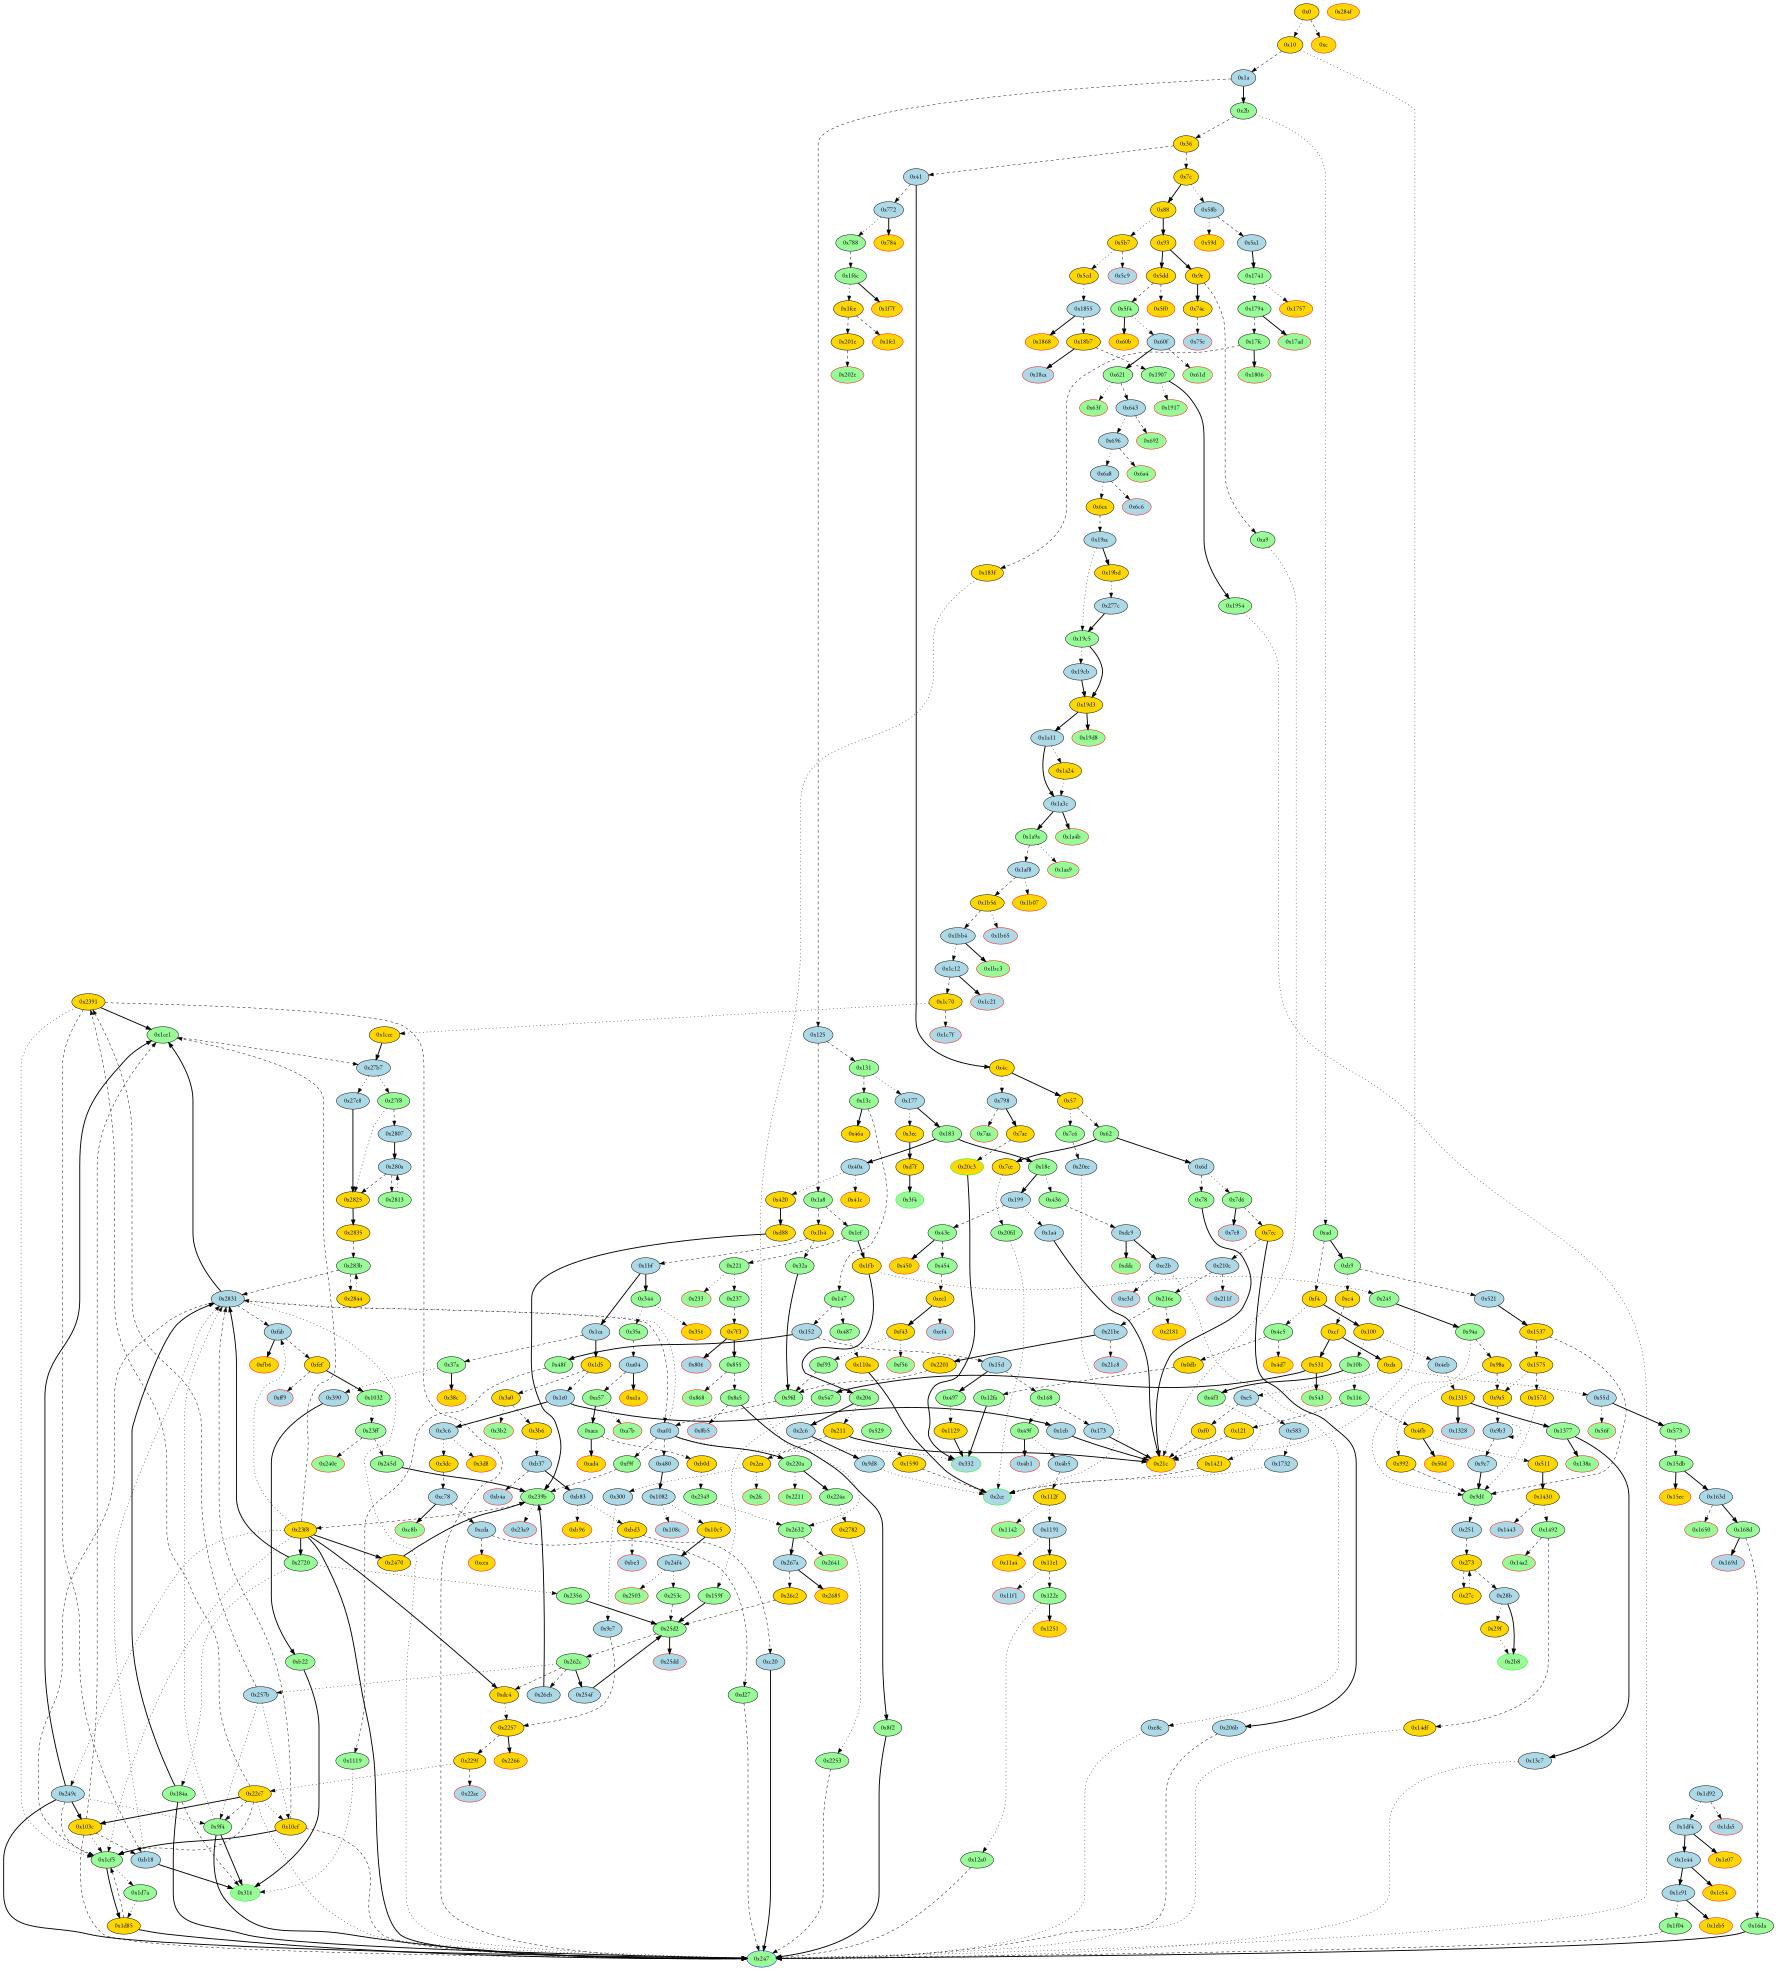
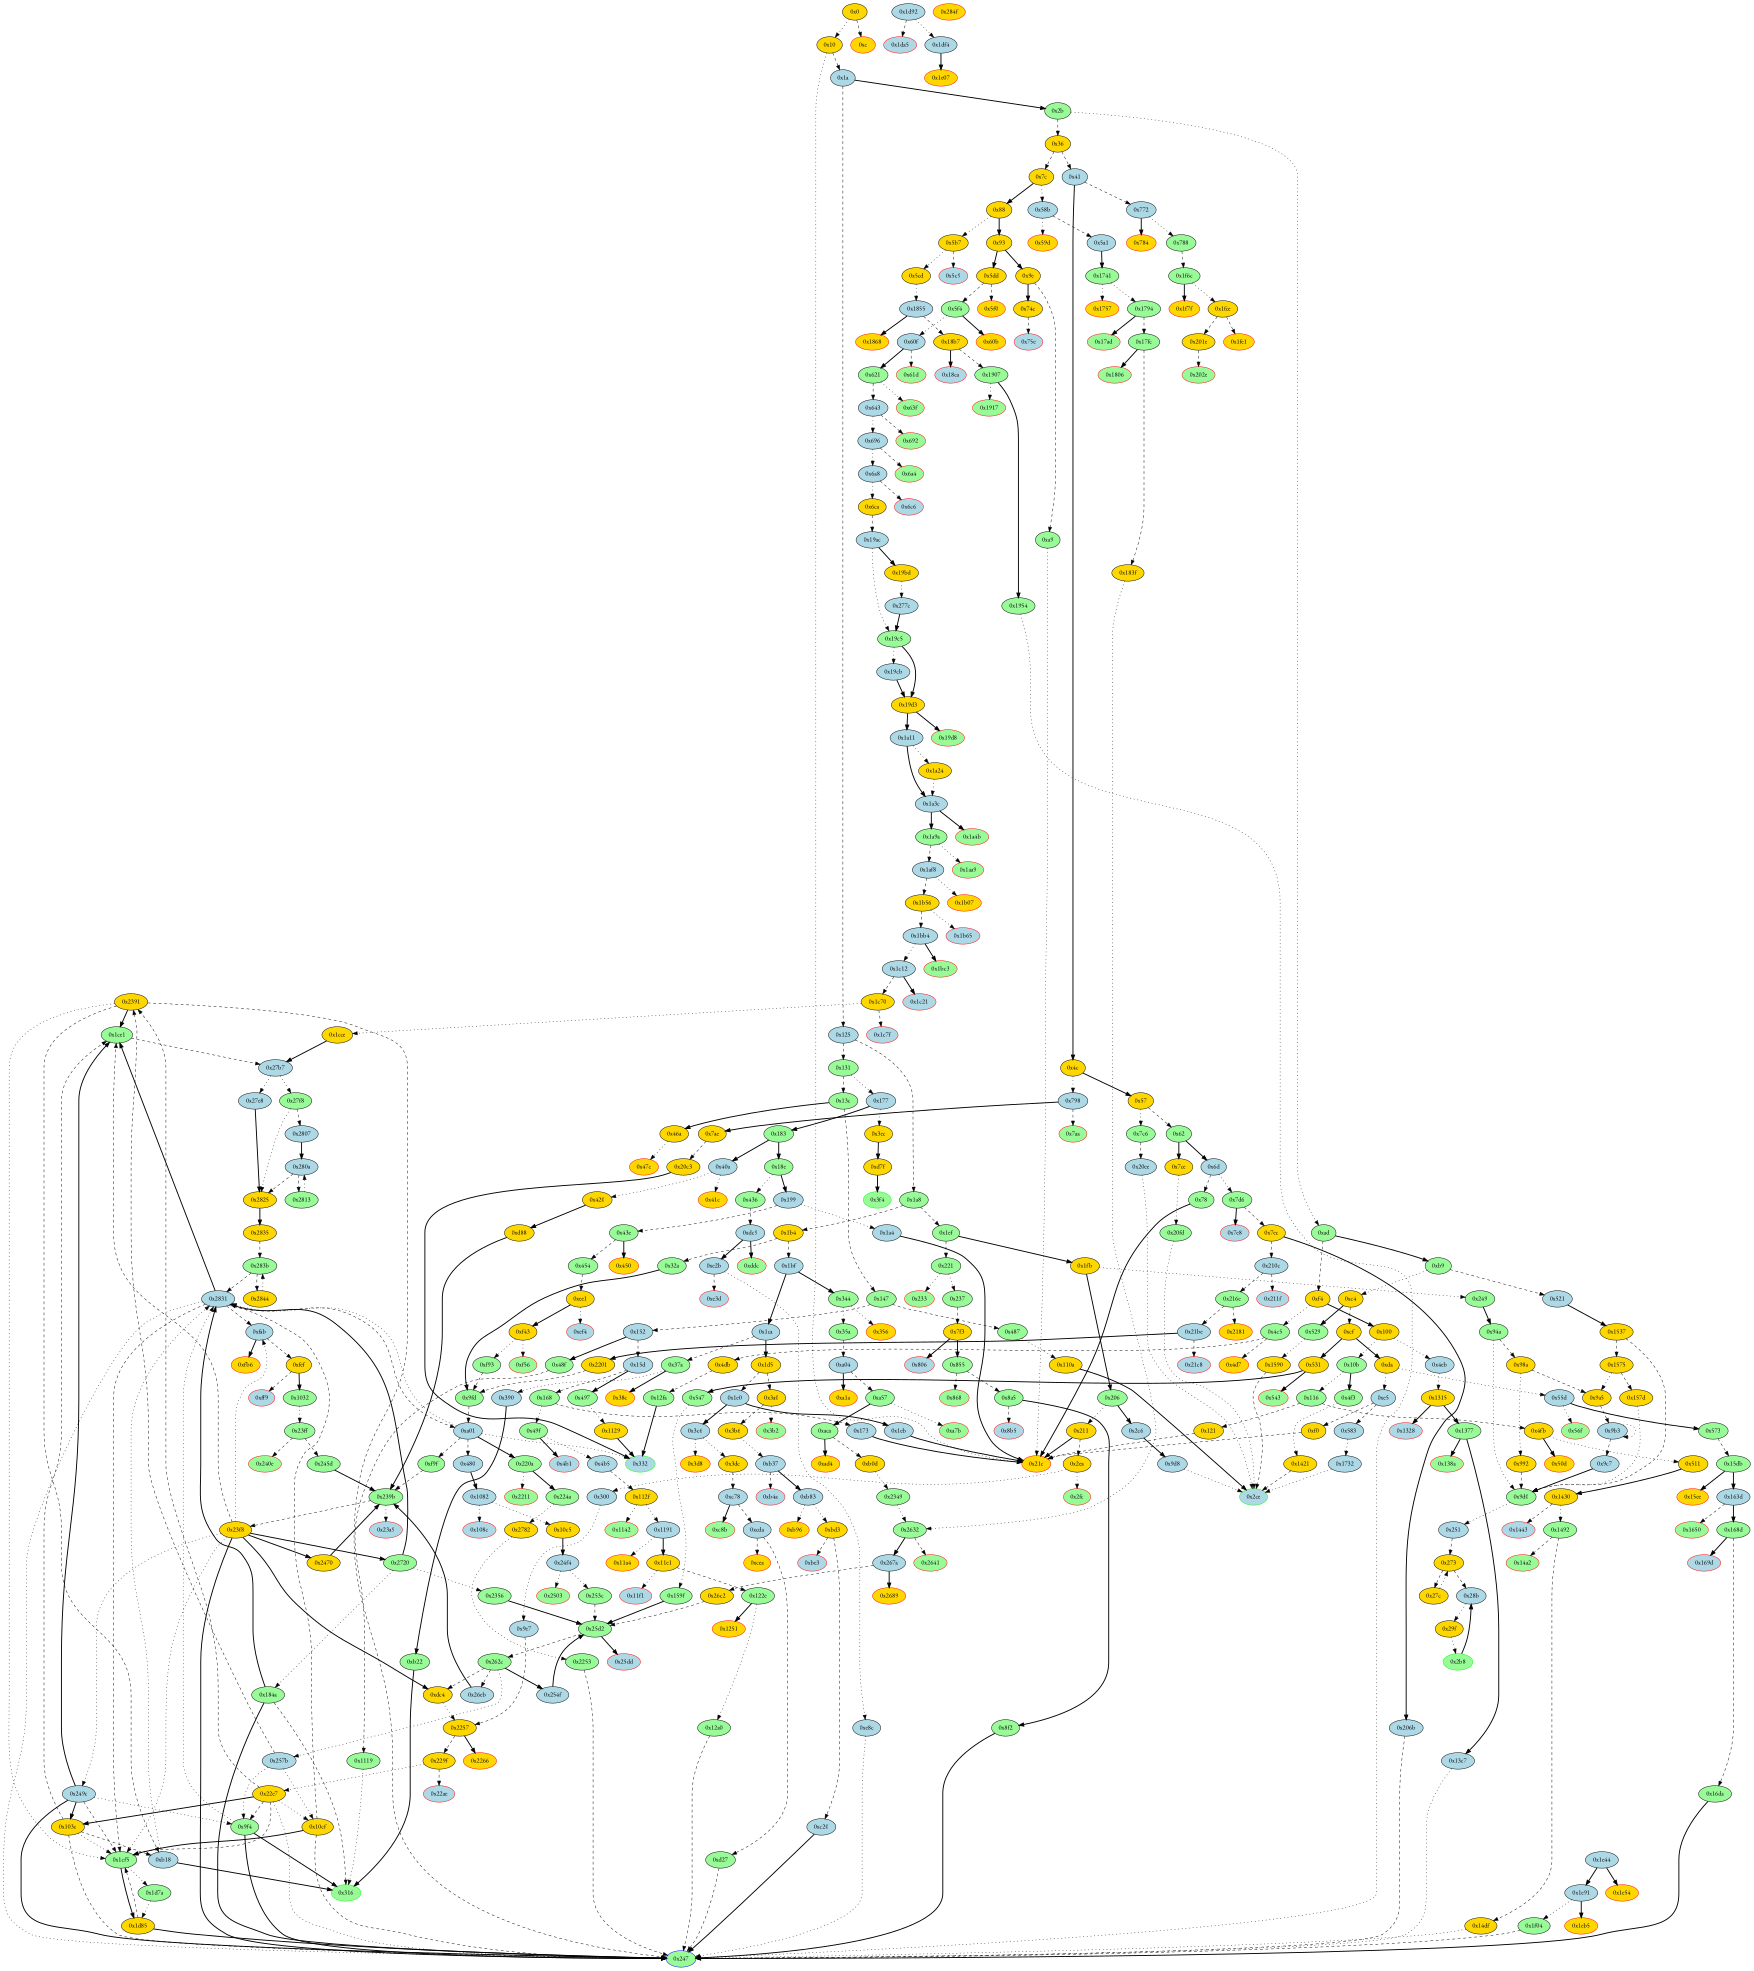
none -> (644, 1167)
(967, 1167) -> (683, 1167)
none -> (1334, 1314)
(1188, 1365) -> (723, 1365)
(1514, 1626) -> (1469, 1632)
(1685, 1841) -> none
